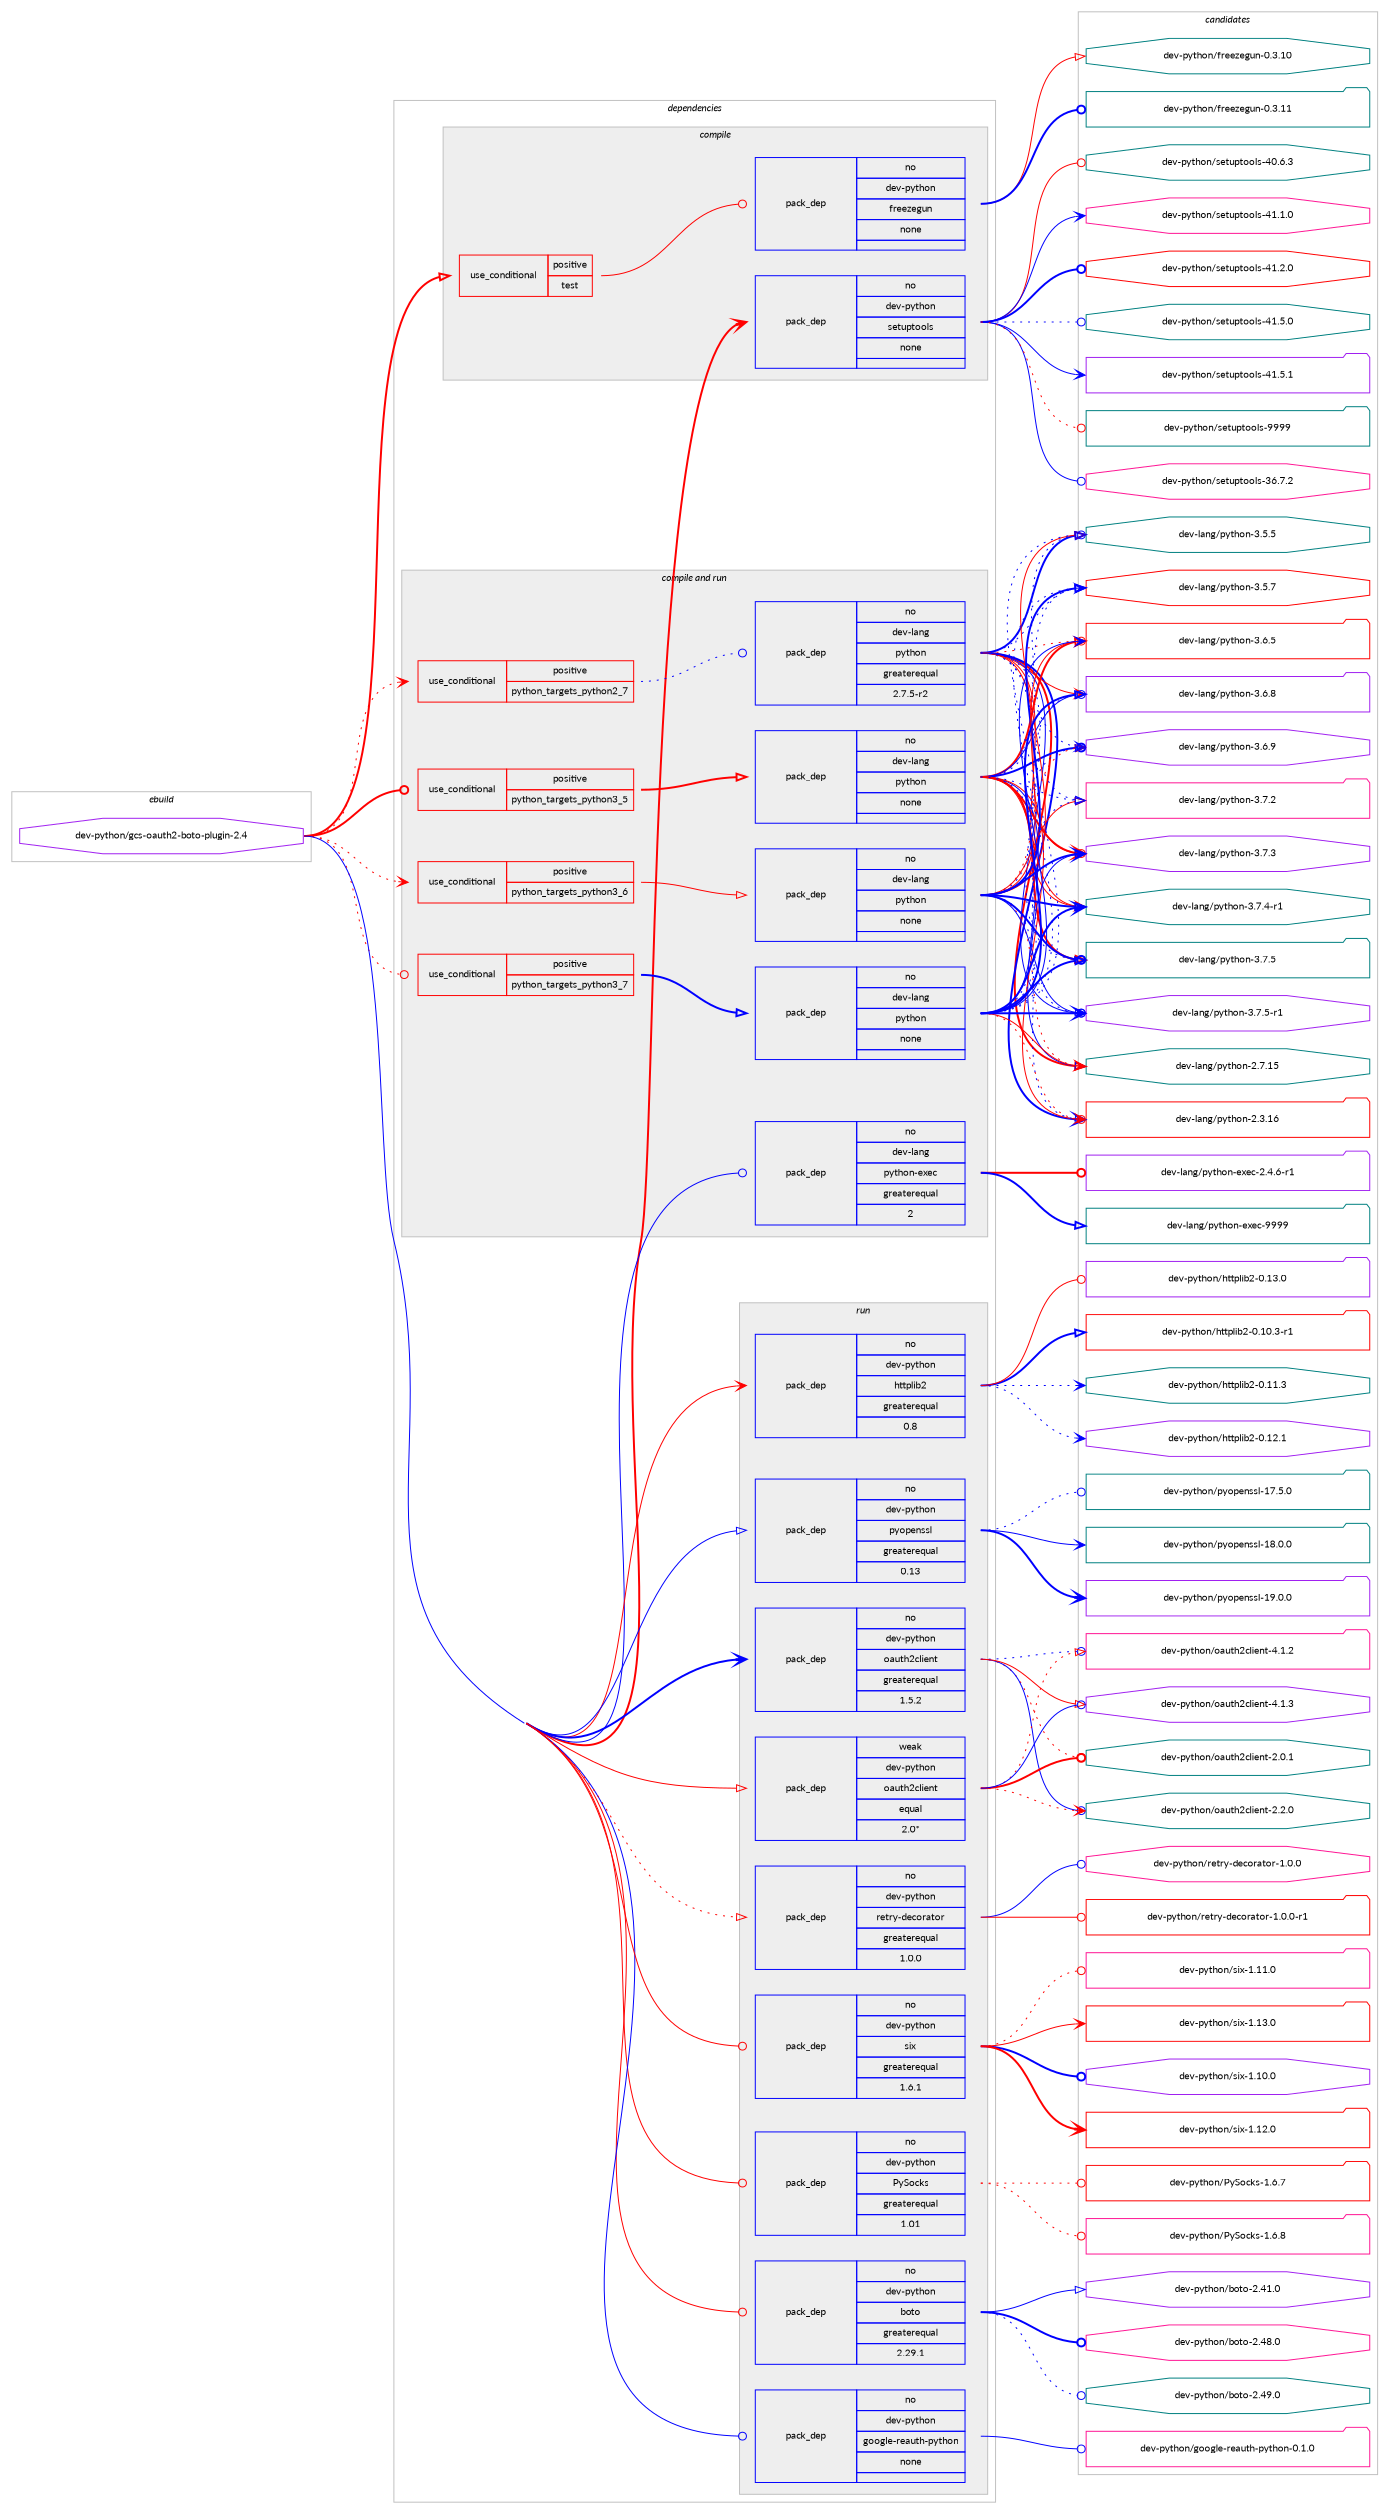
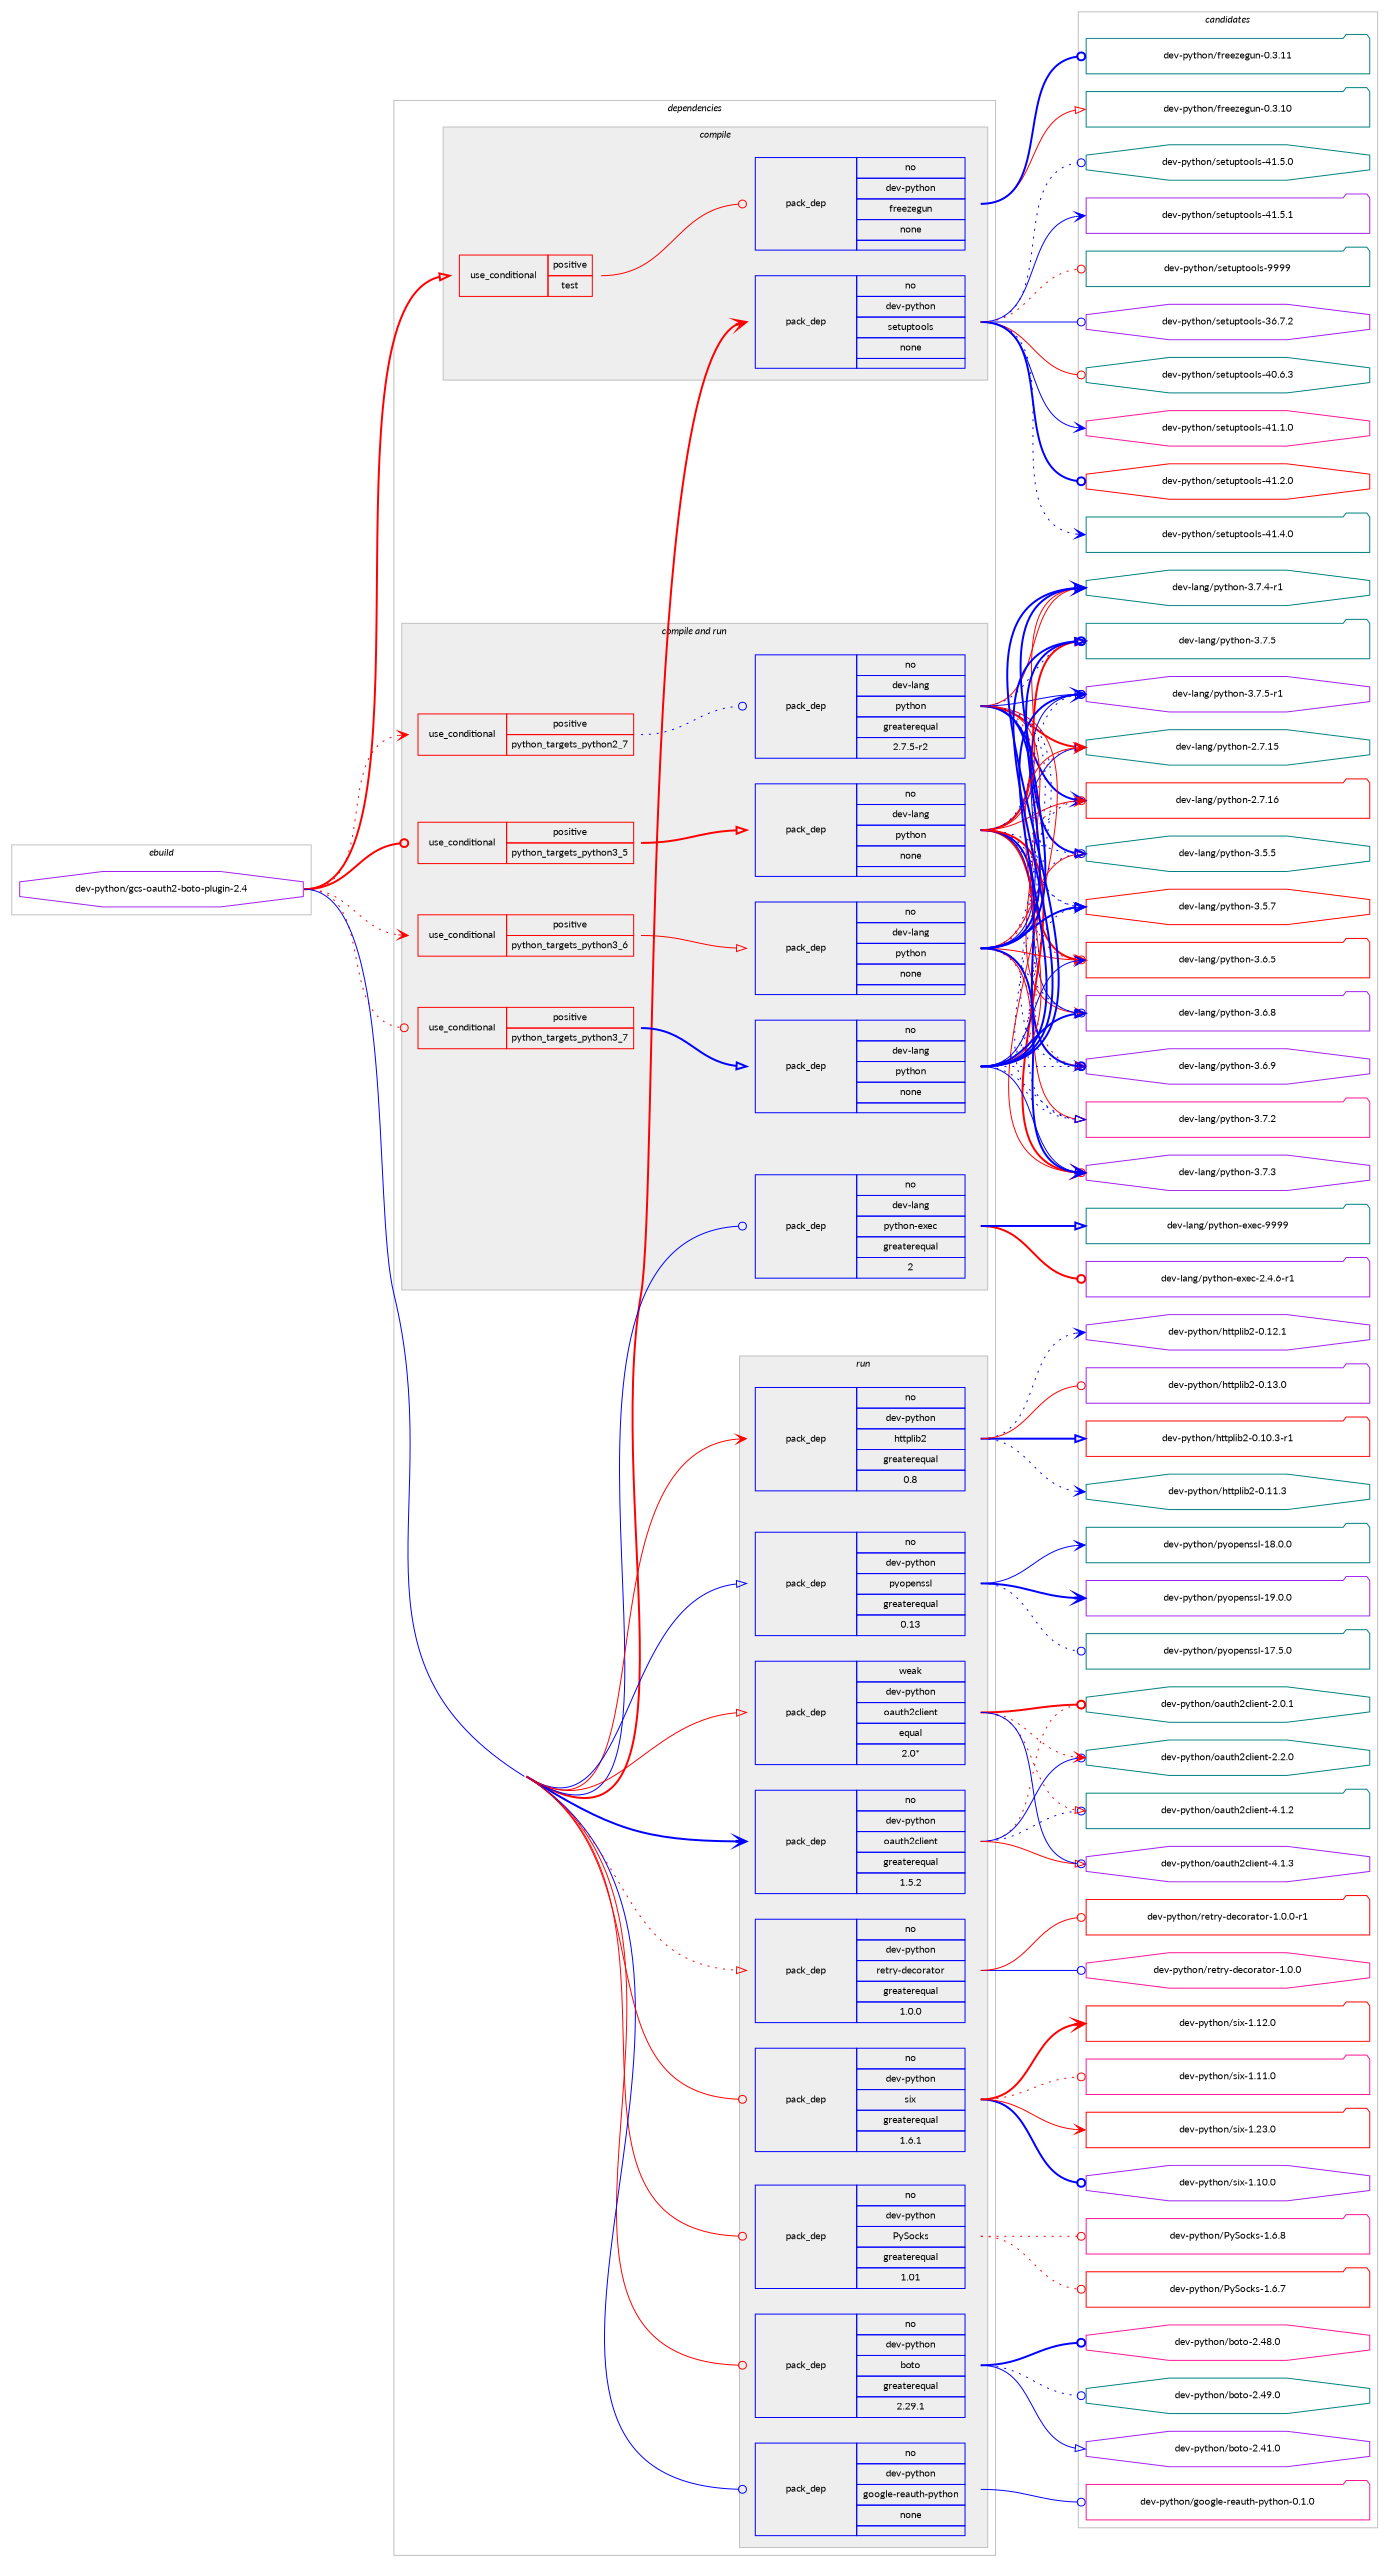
(1228, 56) -> (1228, 109)
(1228, 482) -> (1228, 322)
none -> (1228, 535)
(1228, 1120) -> (1228, 801)
(1228, 1651) -> (1228, 1811)
(1228, 2024) -> (1228, 2130)
